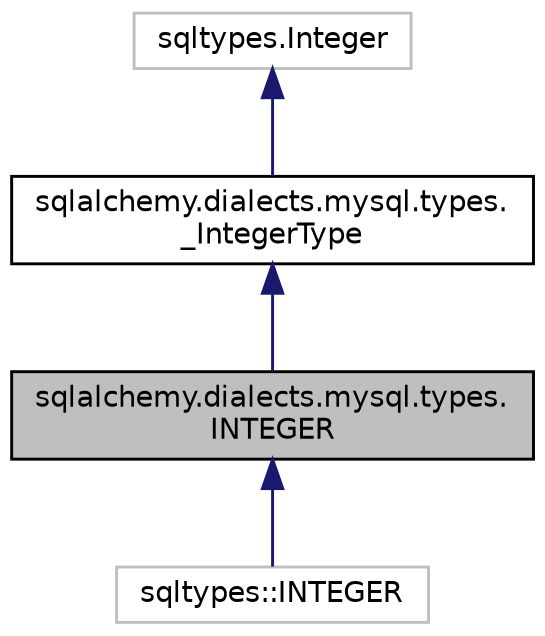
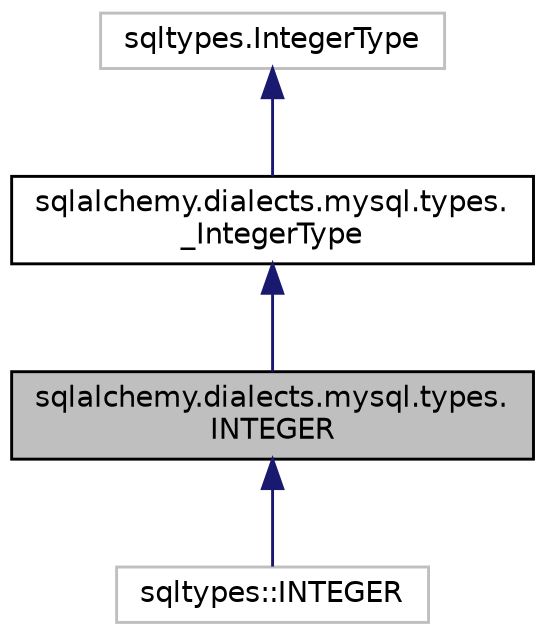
(273, 41) -> (273, 41)
